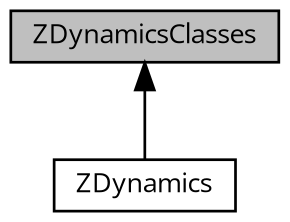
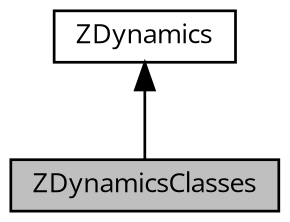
(145, 125) -> (145, 125)
